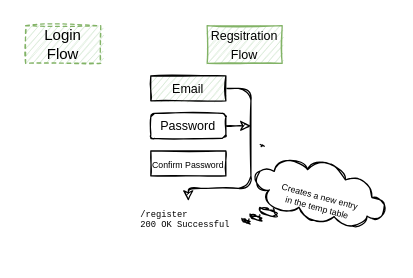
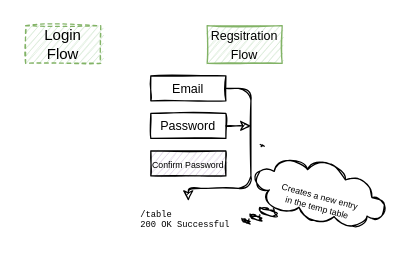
(188, 88) -> (188, 88)
(188, 126) -> (188, 126)
(188, 163) -> (188, 163)
(179, 220) -> (179, 220)
